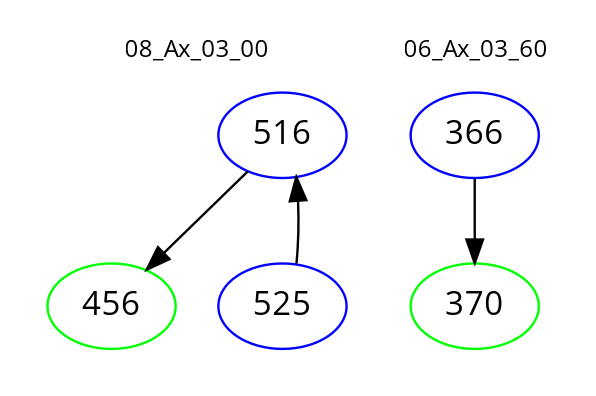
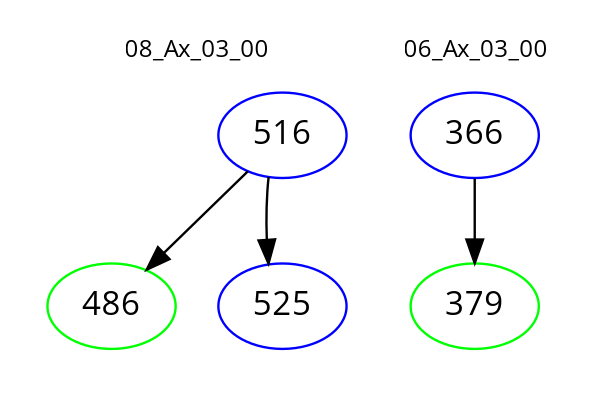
(476, 51) -> (476, 51)
(298, 232) -> (267, 208)
(112, 306) -> (112, 306)
(475, 306) -> (475, 306)
